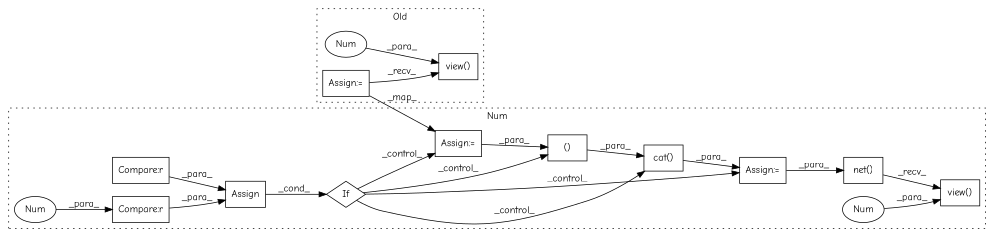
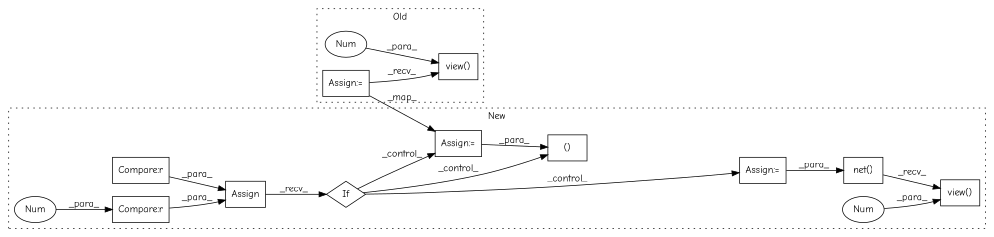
(497, 116) -> (497, 116)
(664, 158) -> none
(294, 189) -> (294, 189)
